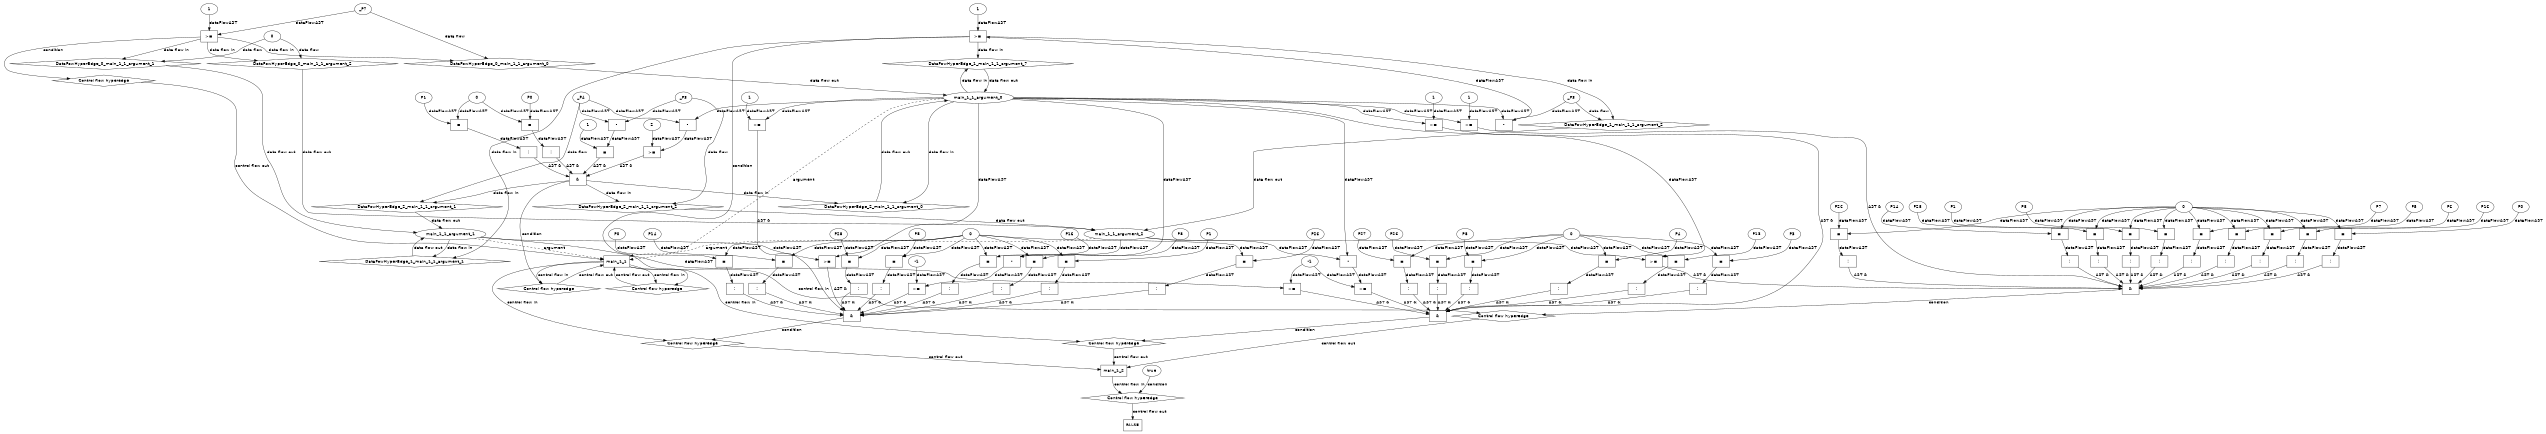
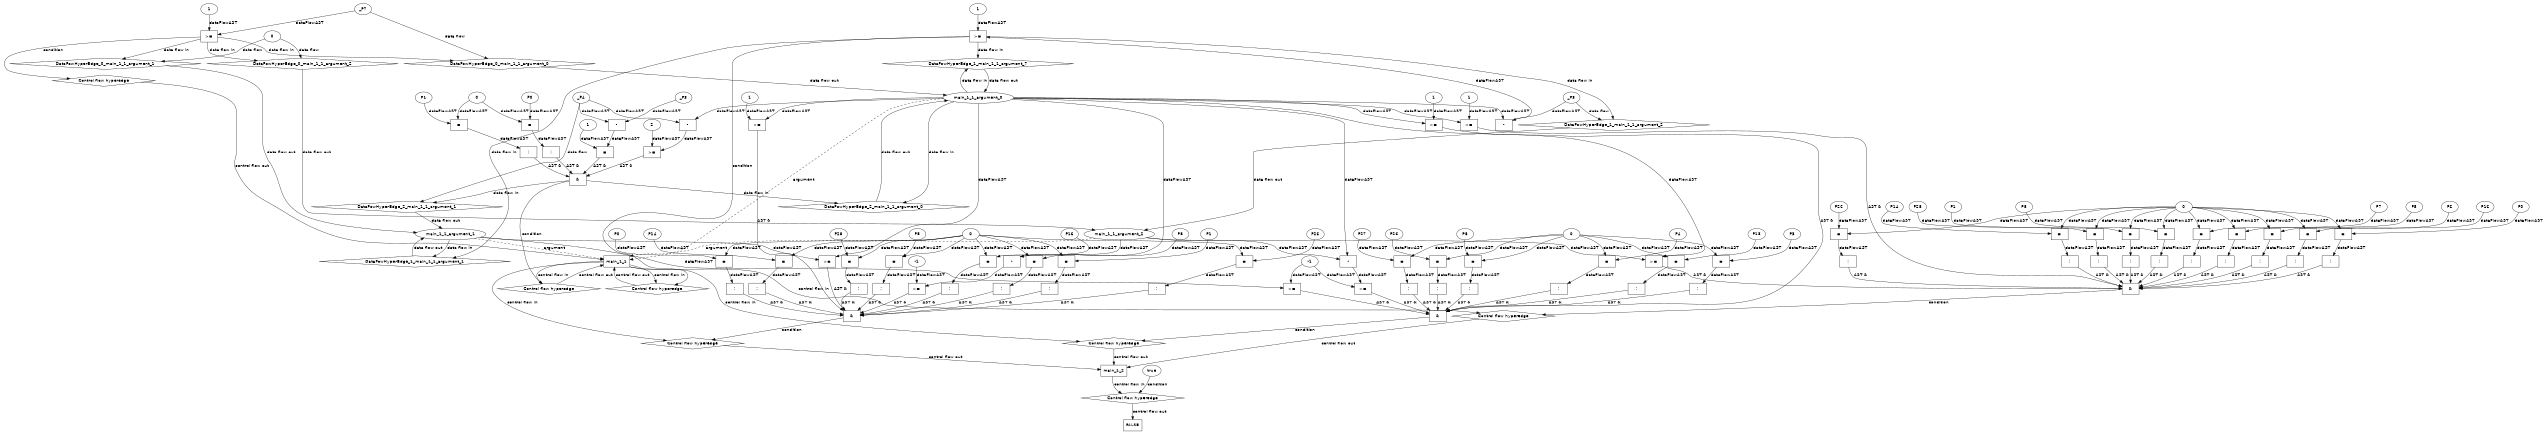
(628, 207) -> none
